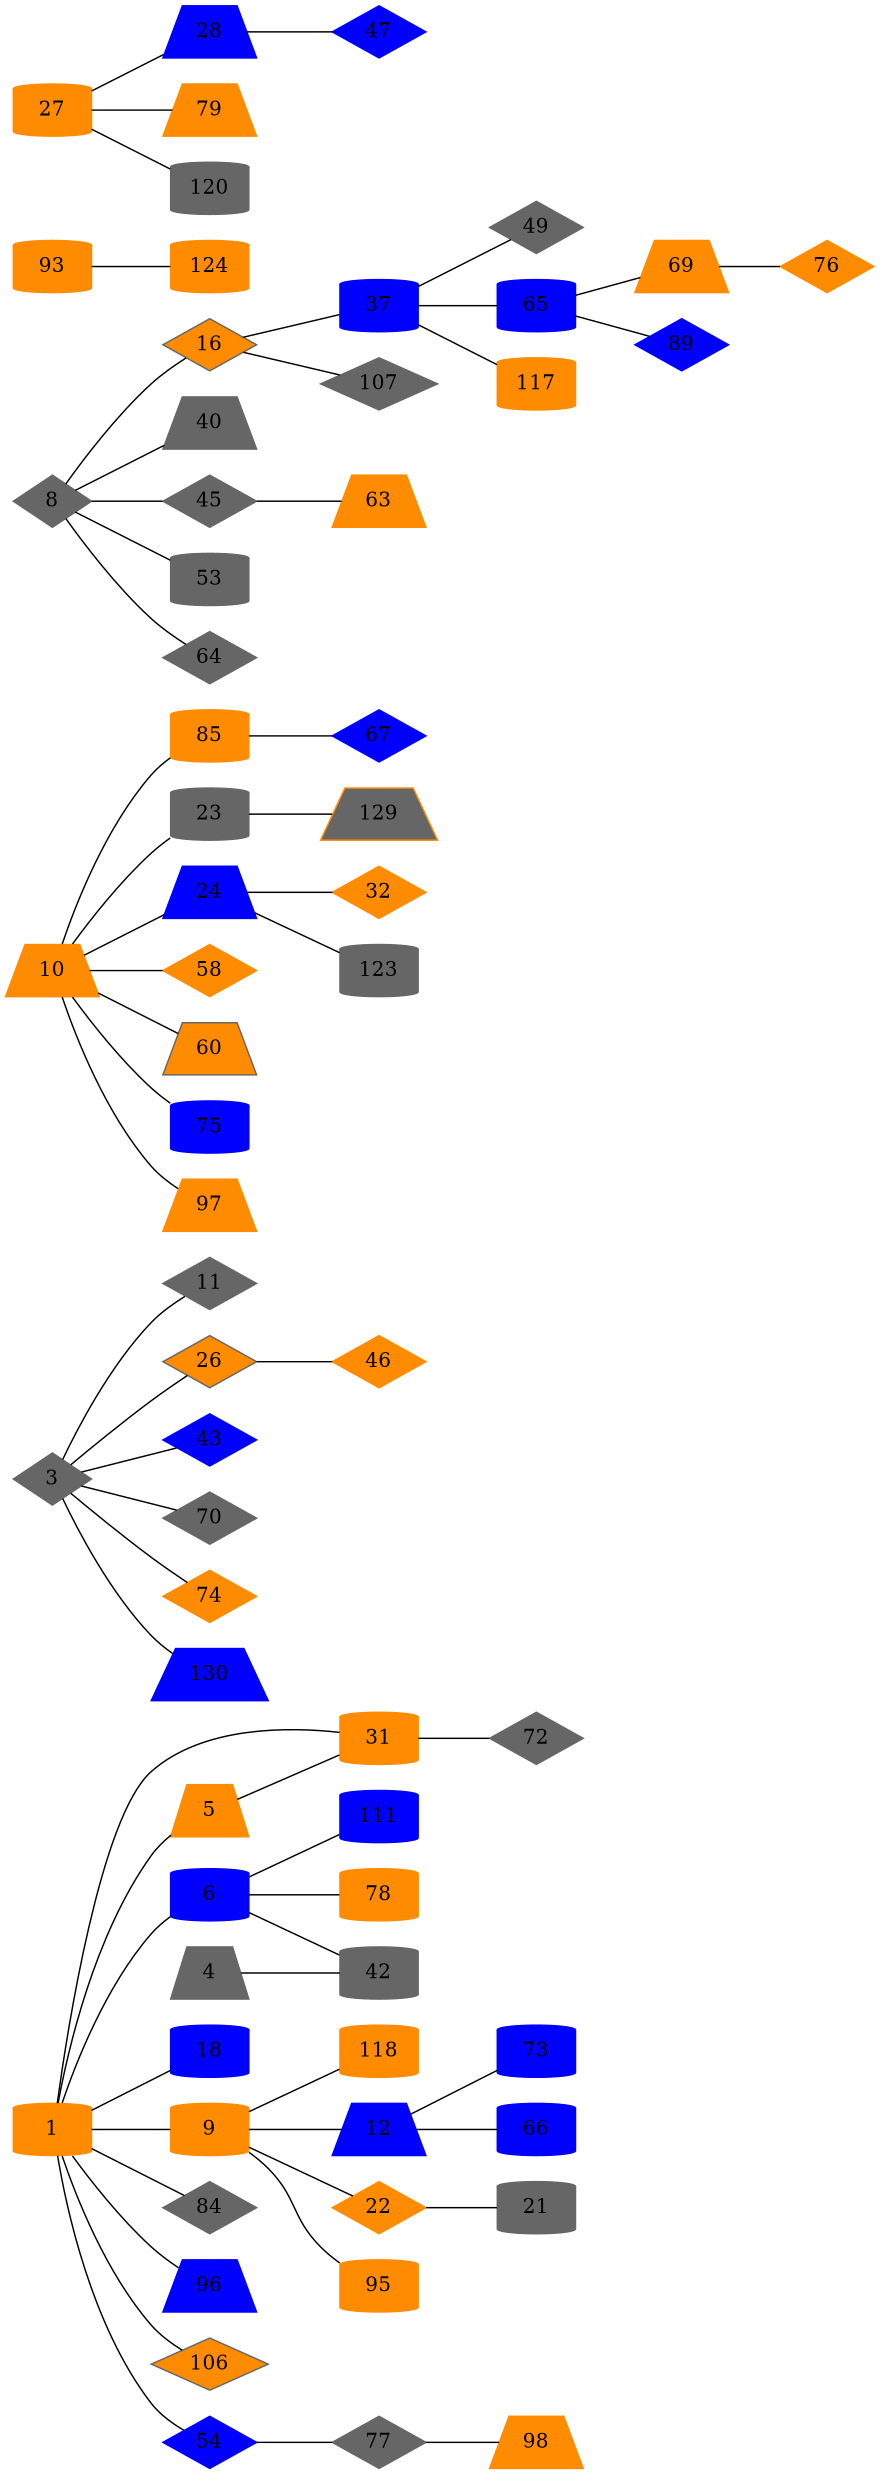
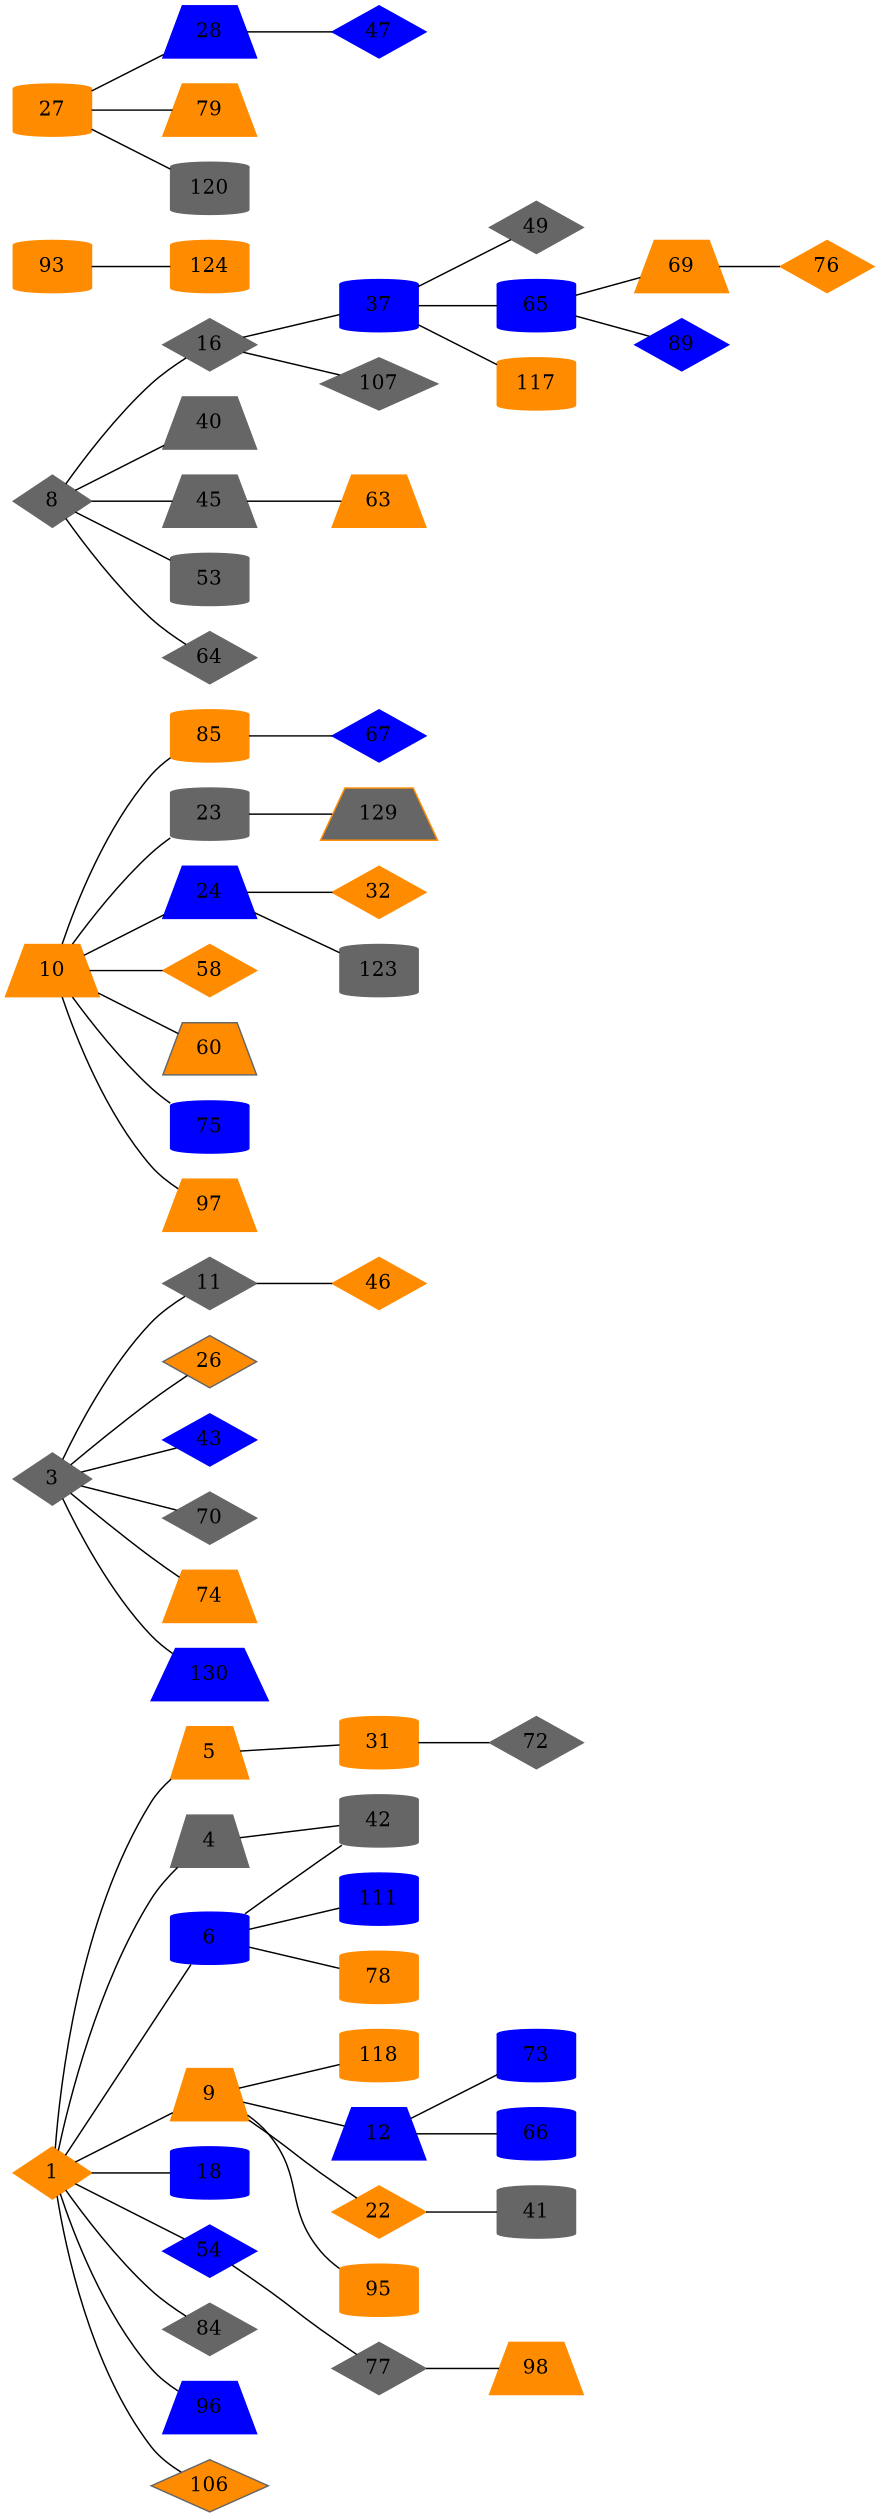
(210, 345) -> (210, 345)
(210, 501) -> (210, 501)
(294, 1362) -> (294, 1283)
(210, 1596) -> (210, 1596)
(115, 1837) -> (102, 2002)
(52, 2129) -> (52, 2173)
(210, 2129) -> (210, 2095)
(536, 2208) -> (536, 2212)
